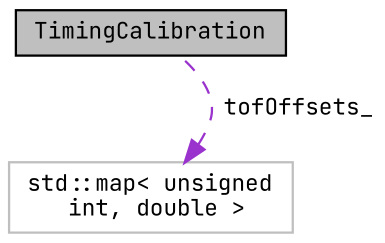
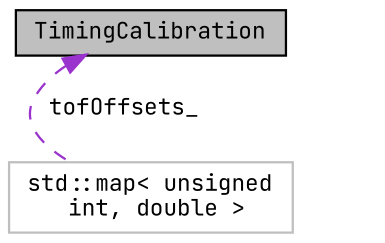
(210, 96) -> (30, 117)
